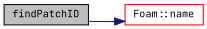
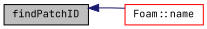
(101, 22) -> (112, 8)
